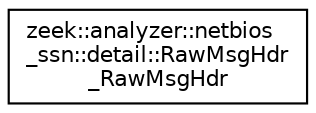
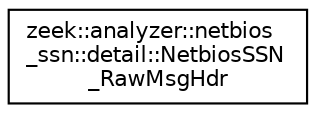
(158, 57) -> (158, 57)
